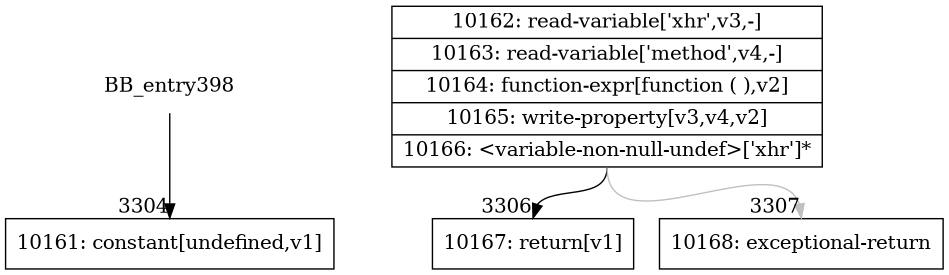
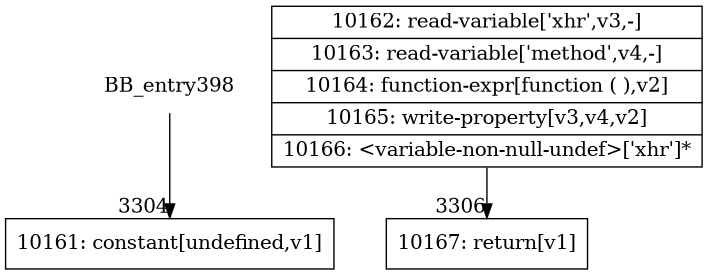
(801, 244) -> none
